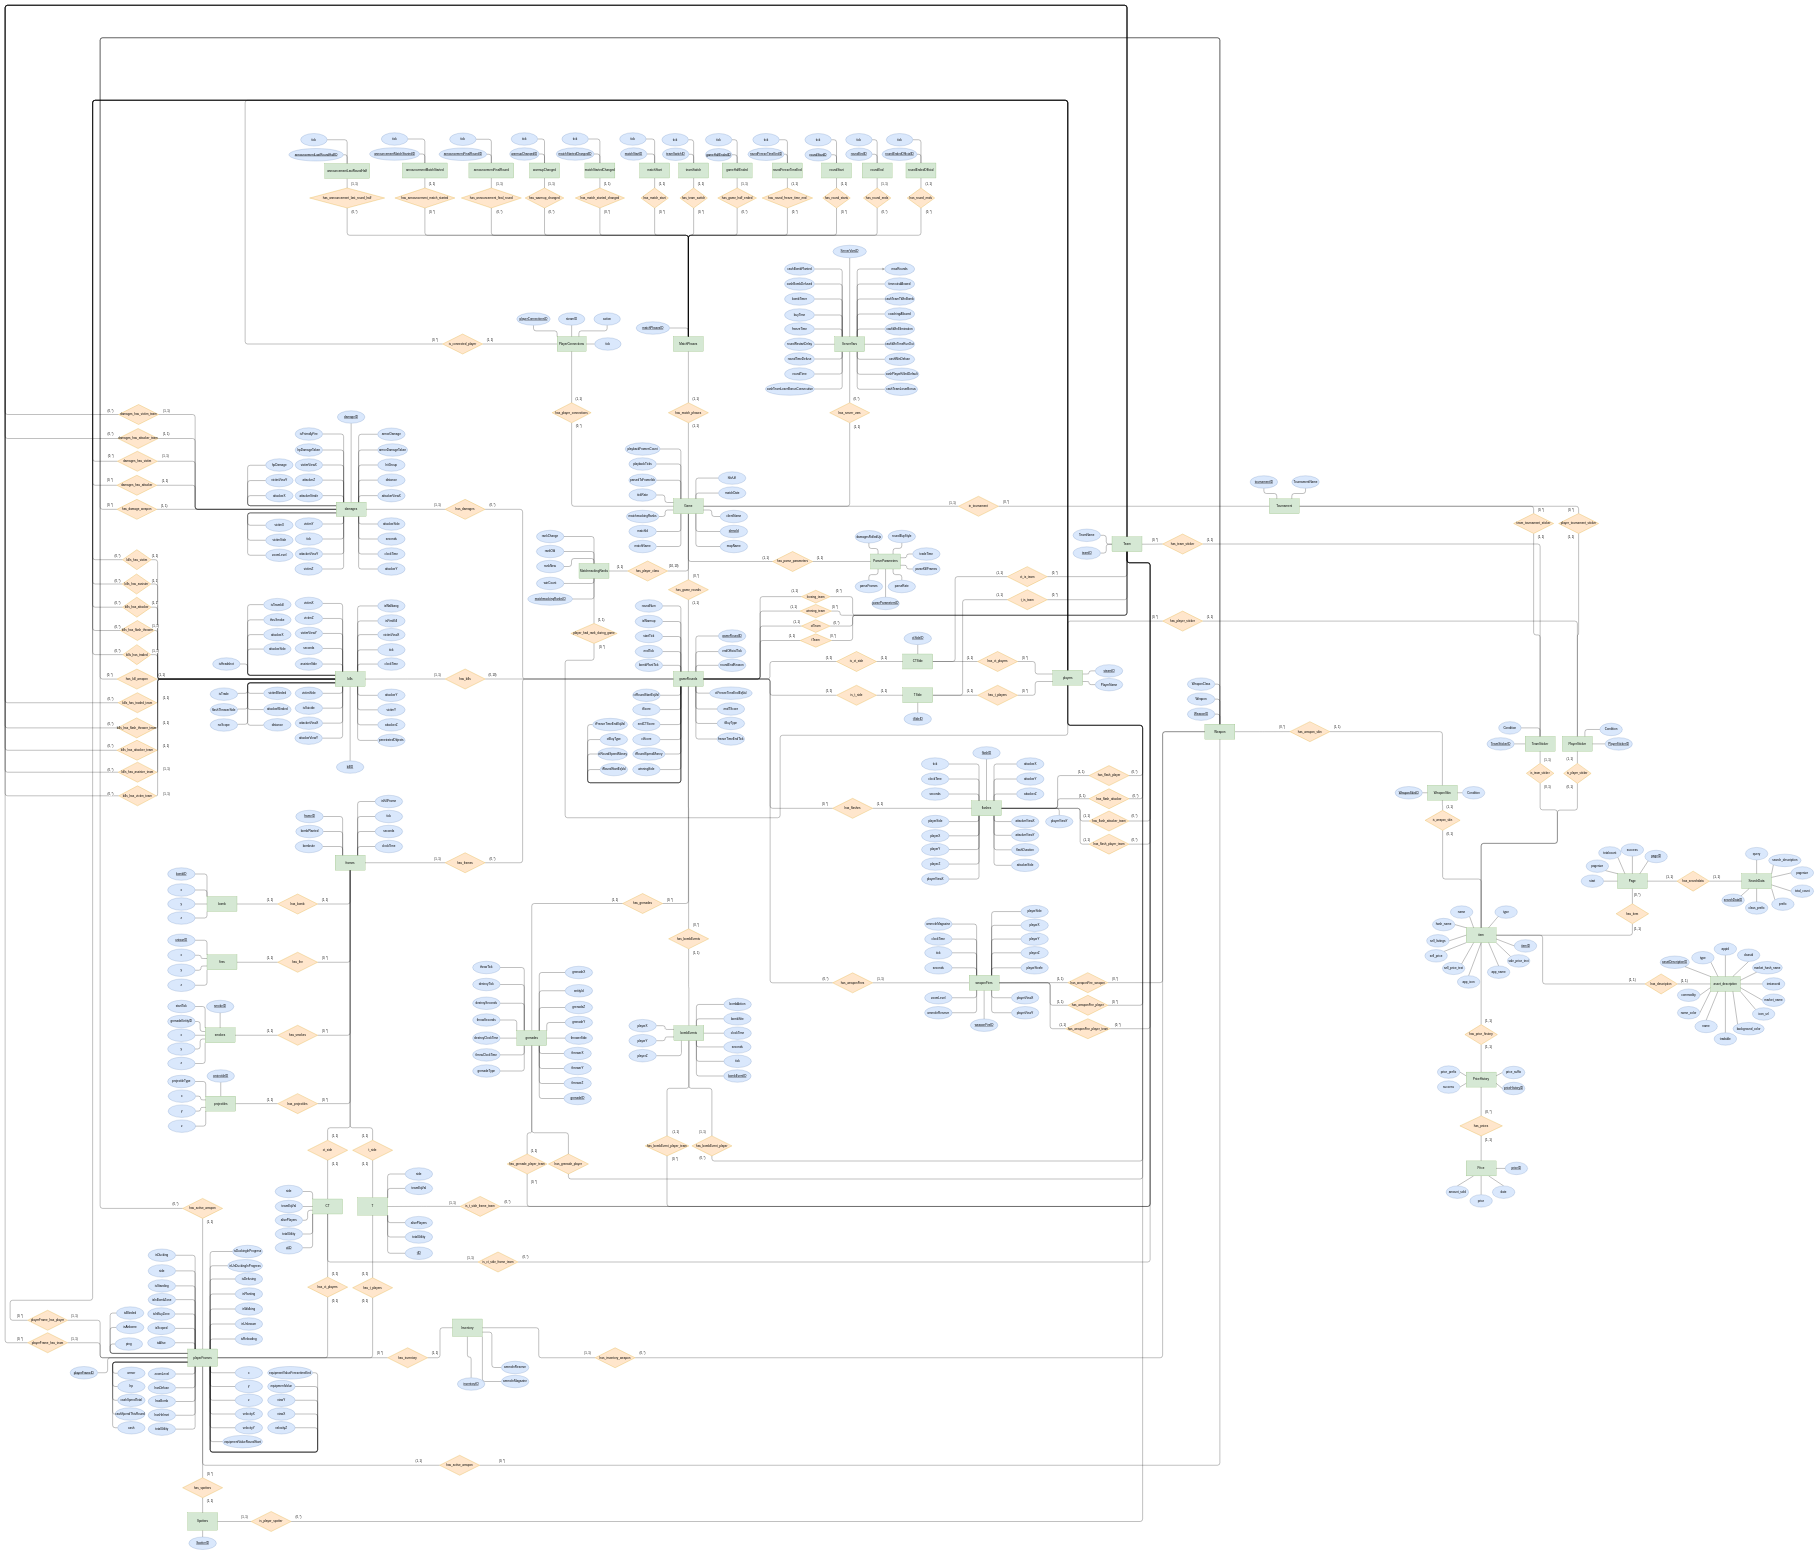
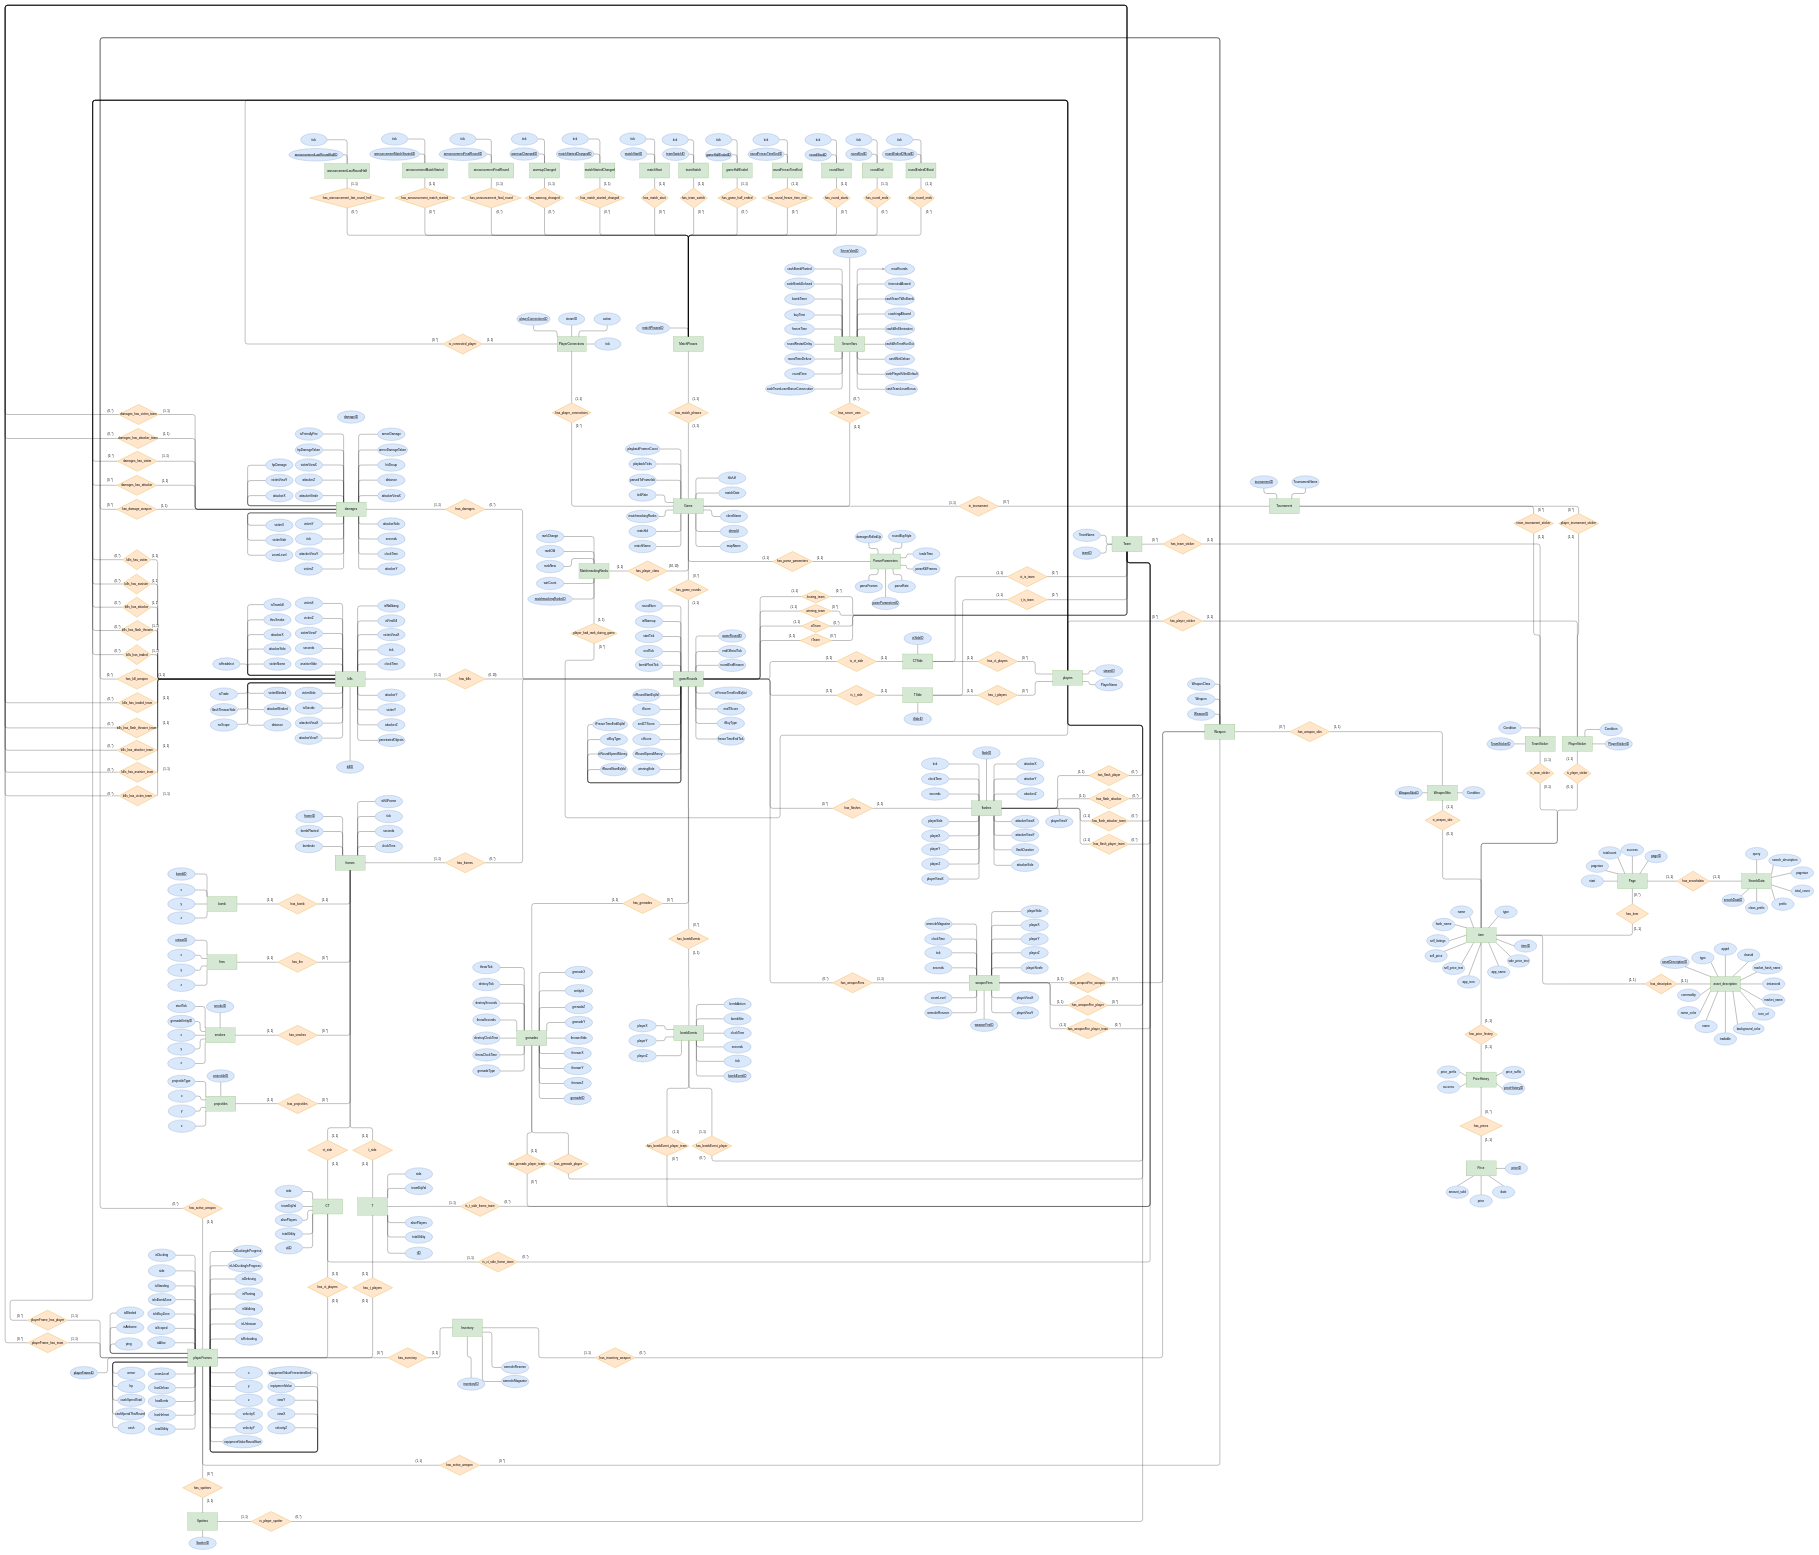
(351, 463) -> none
none -> (255, 664)
none -> (277, 664)
